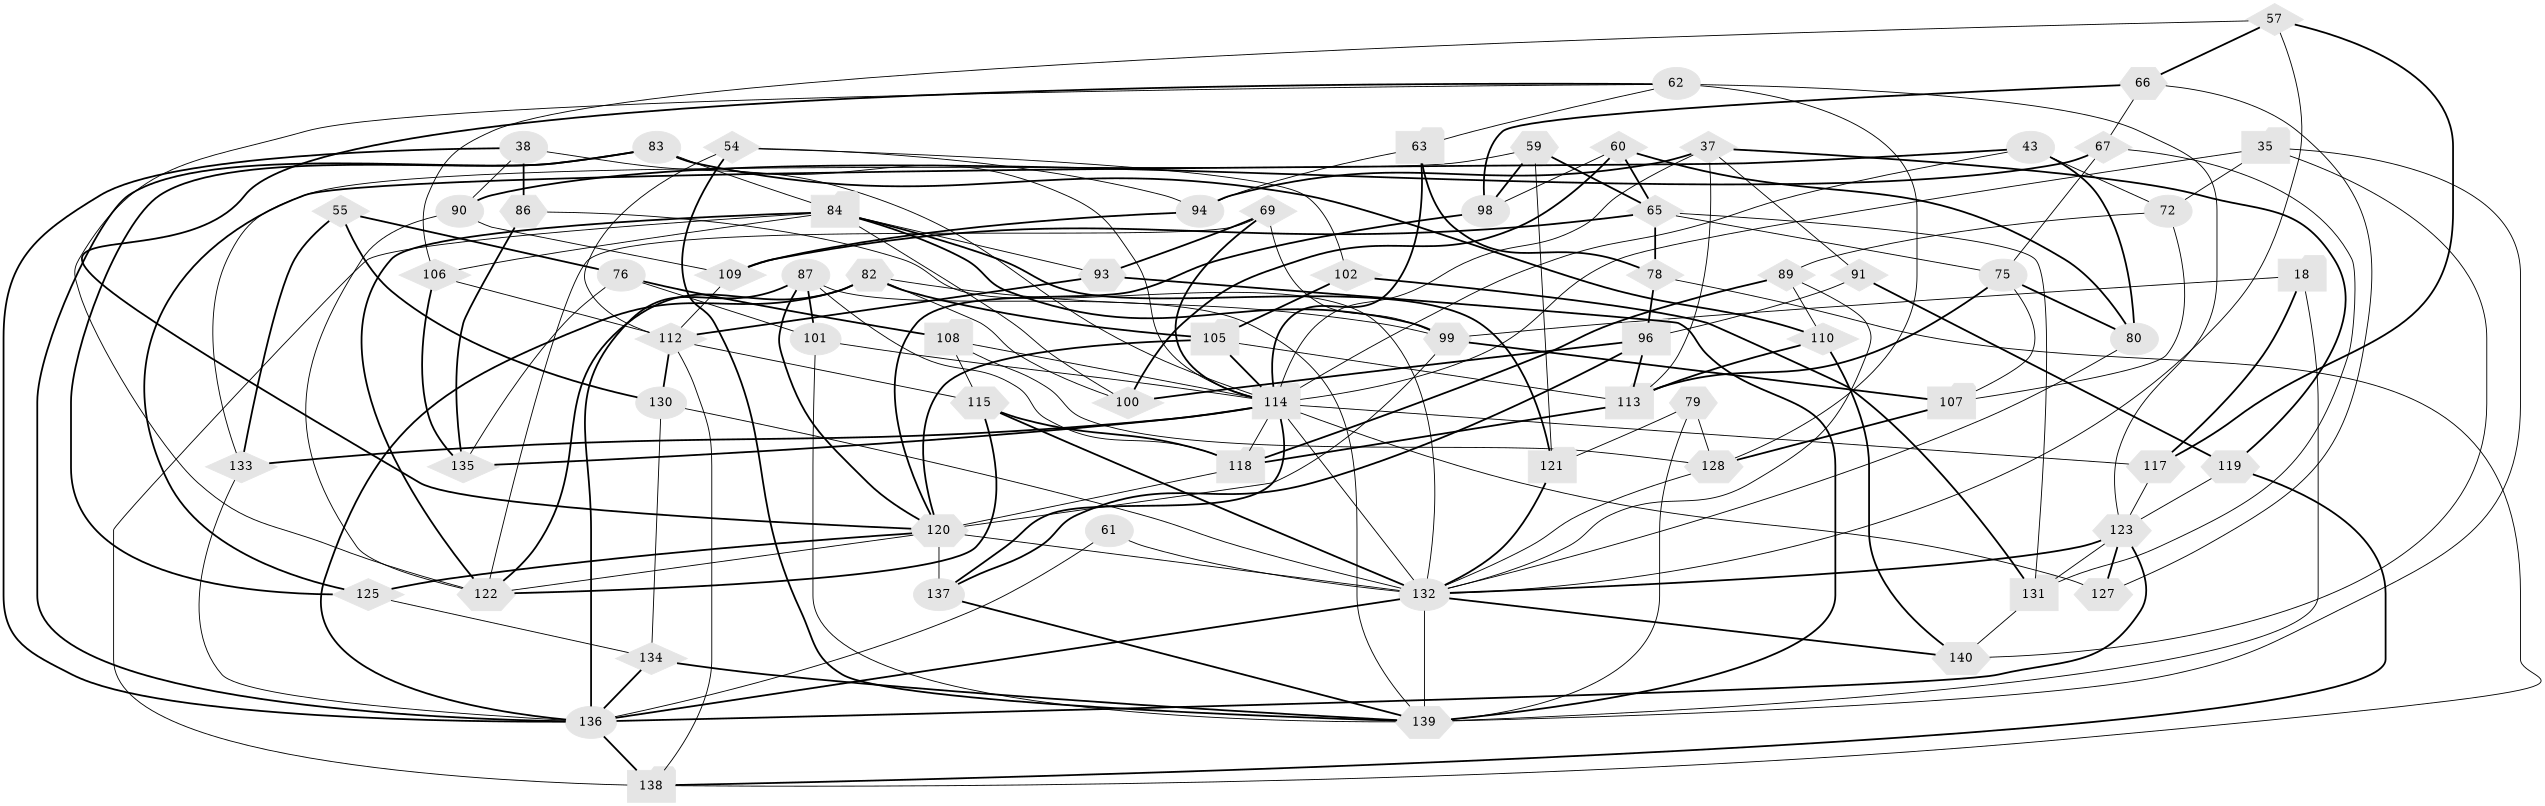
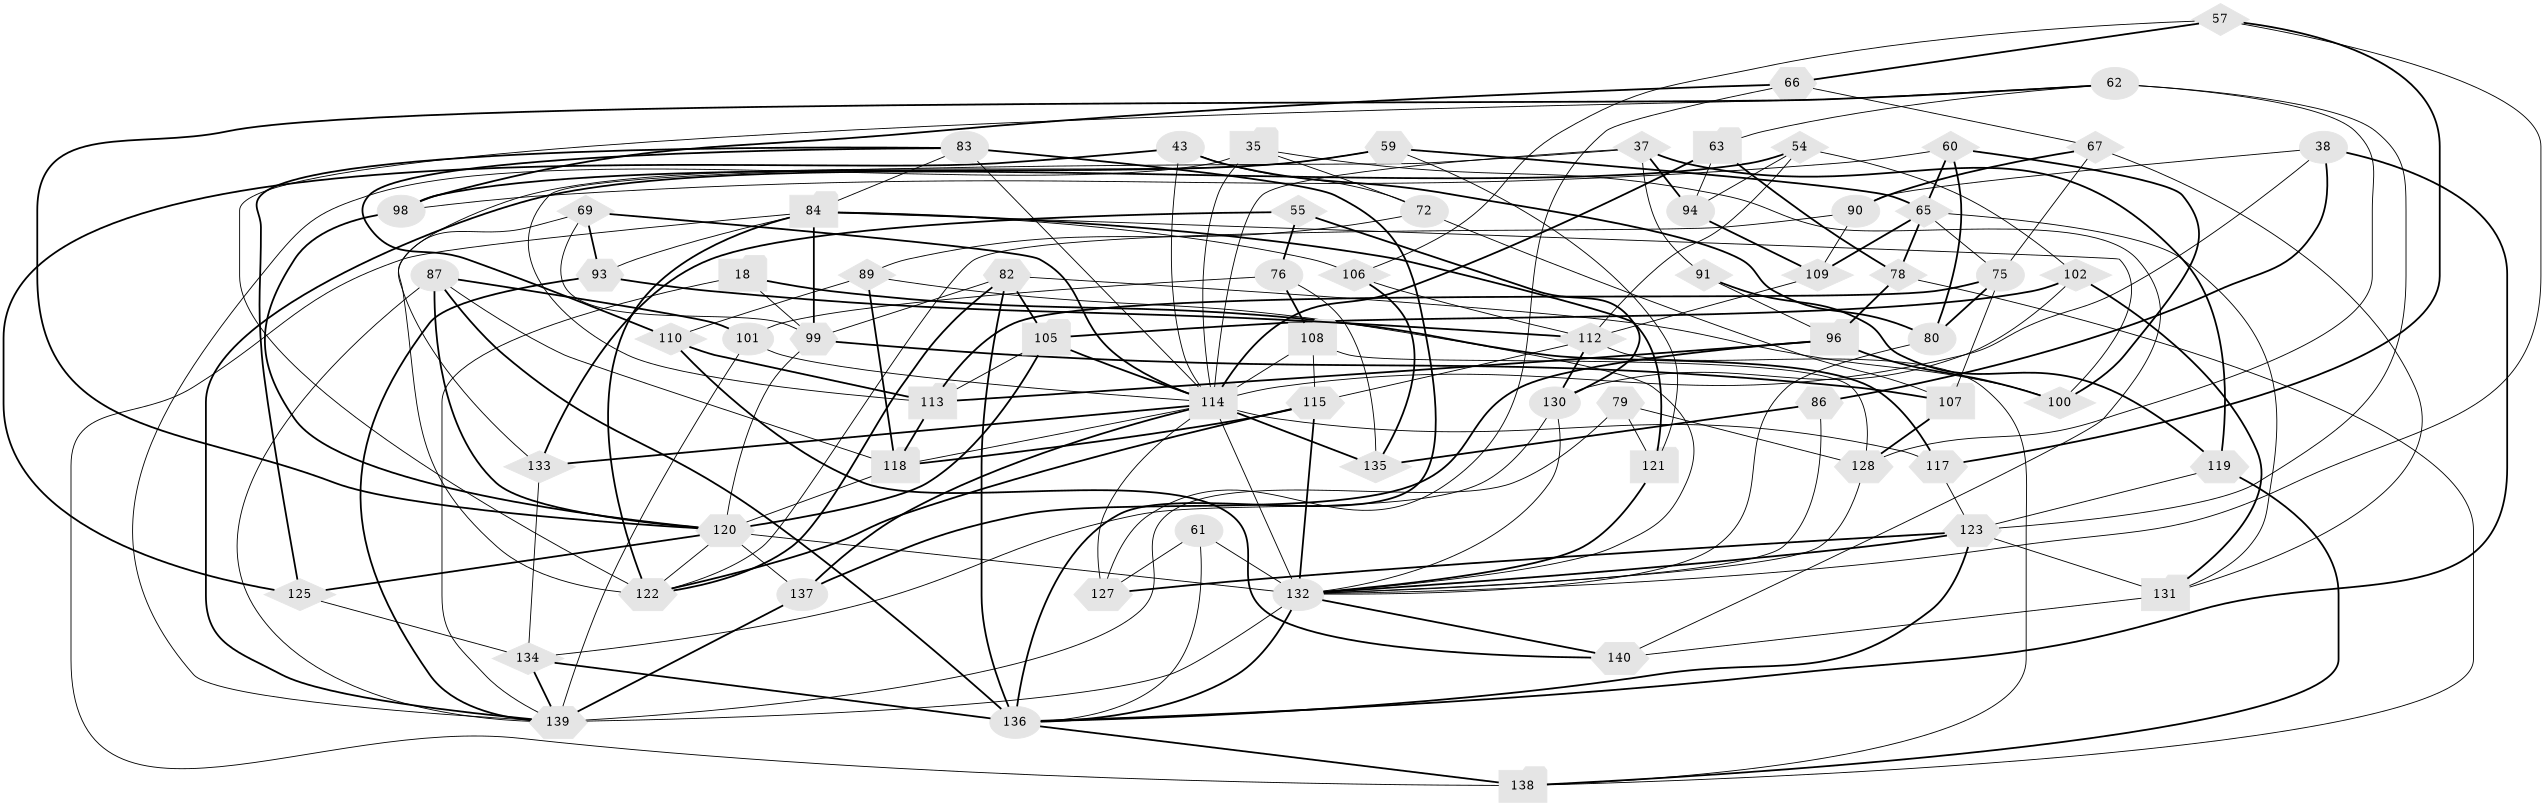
none -> (1831, 379)
none -> (1147, 565)
(290, 694) -> (535, 551)
